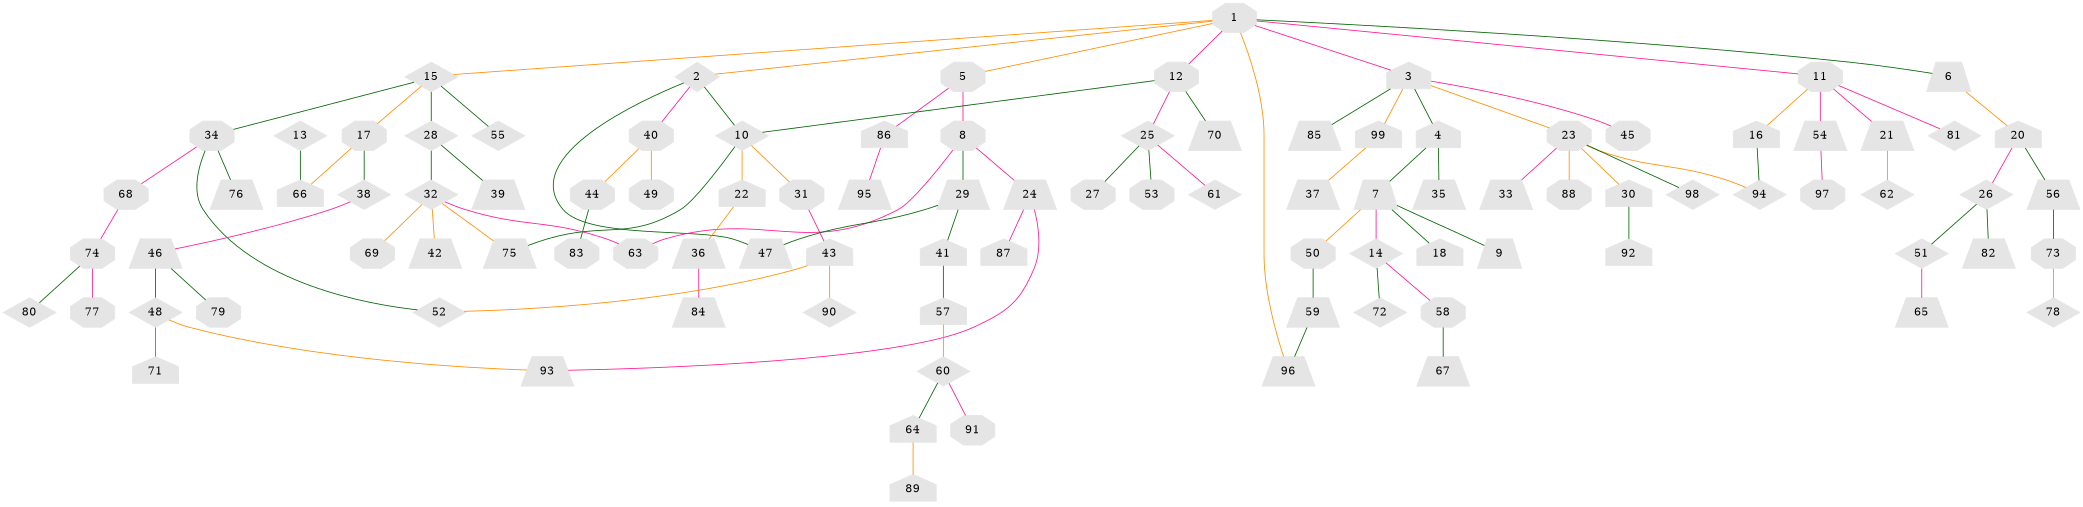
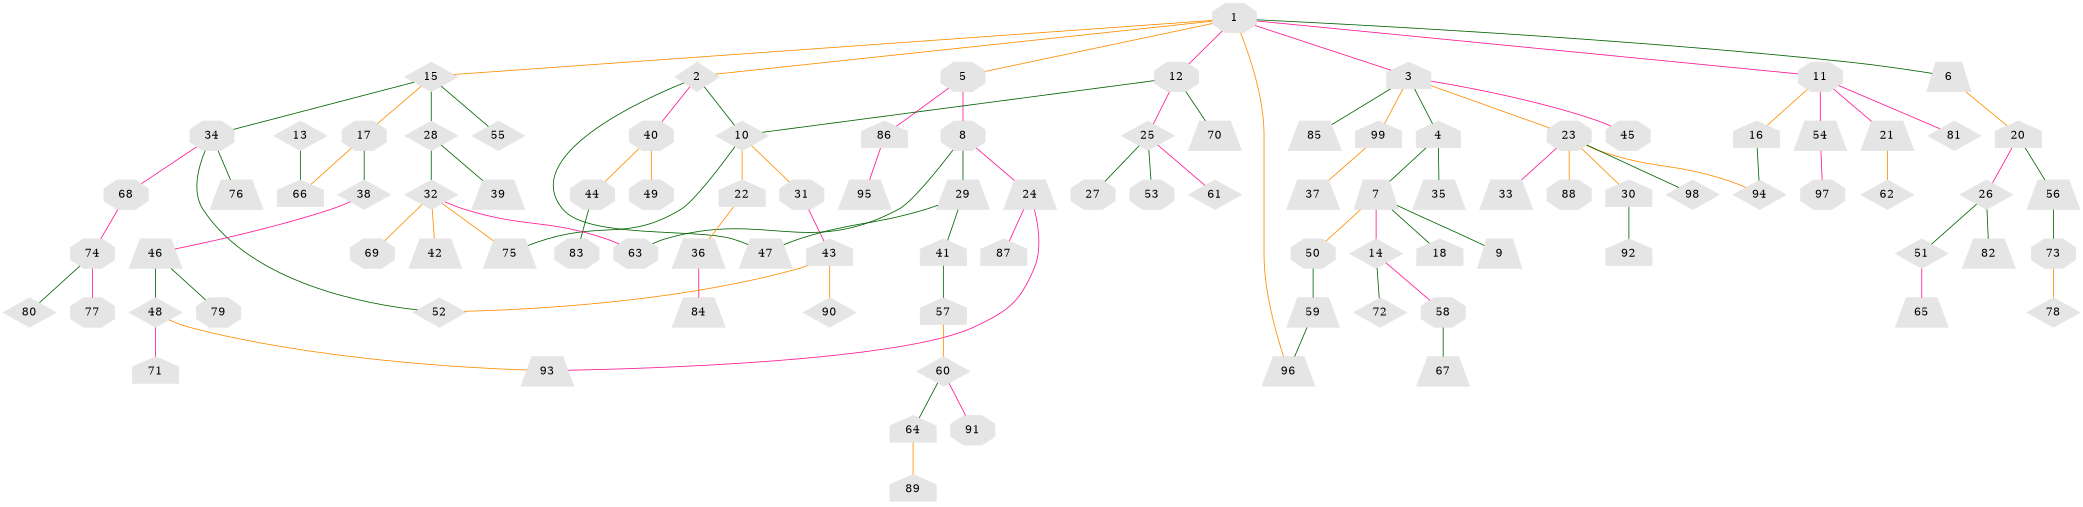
(800, 232) -> (800, 232)
